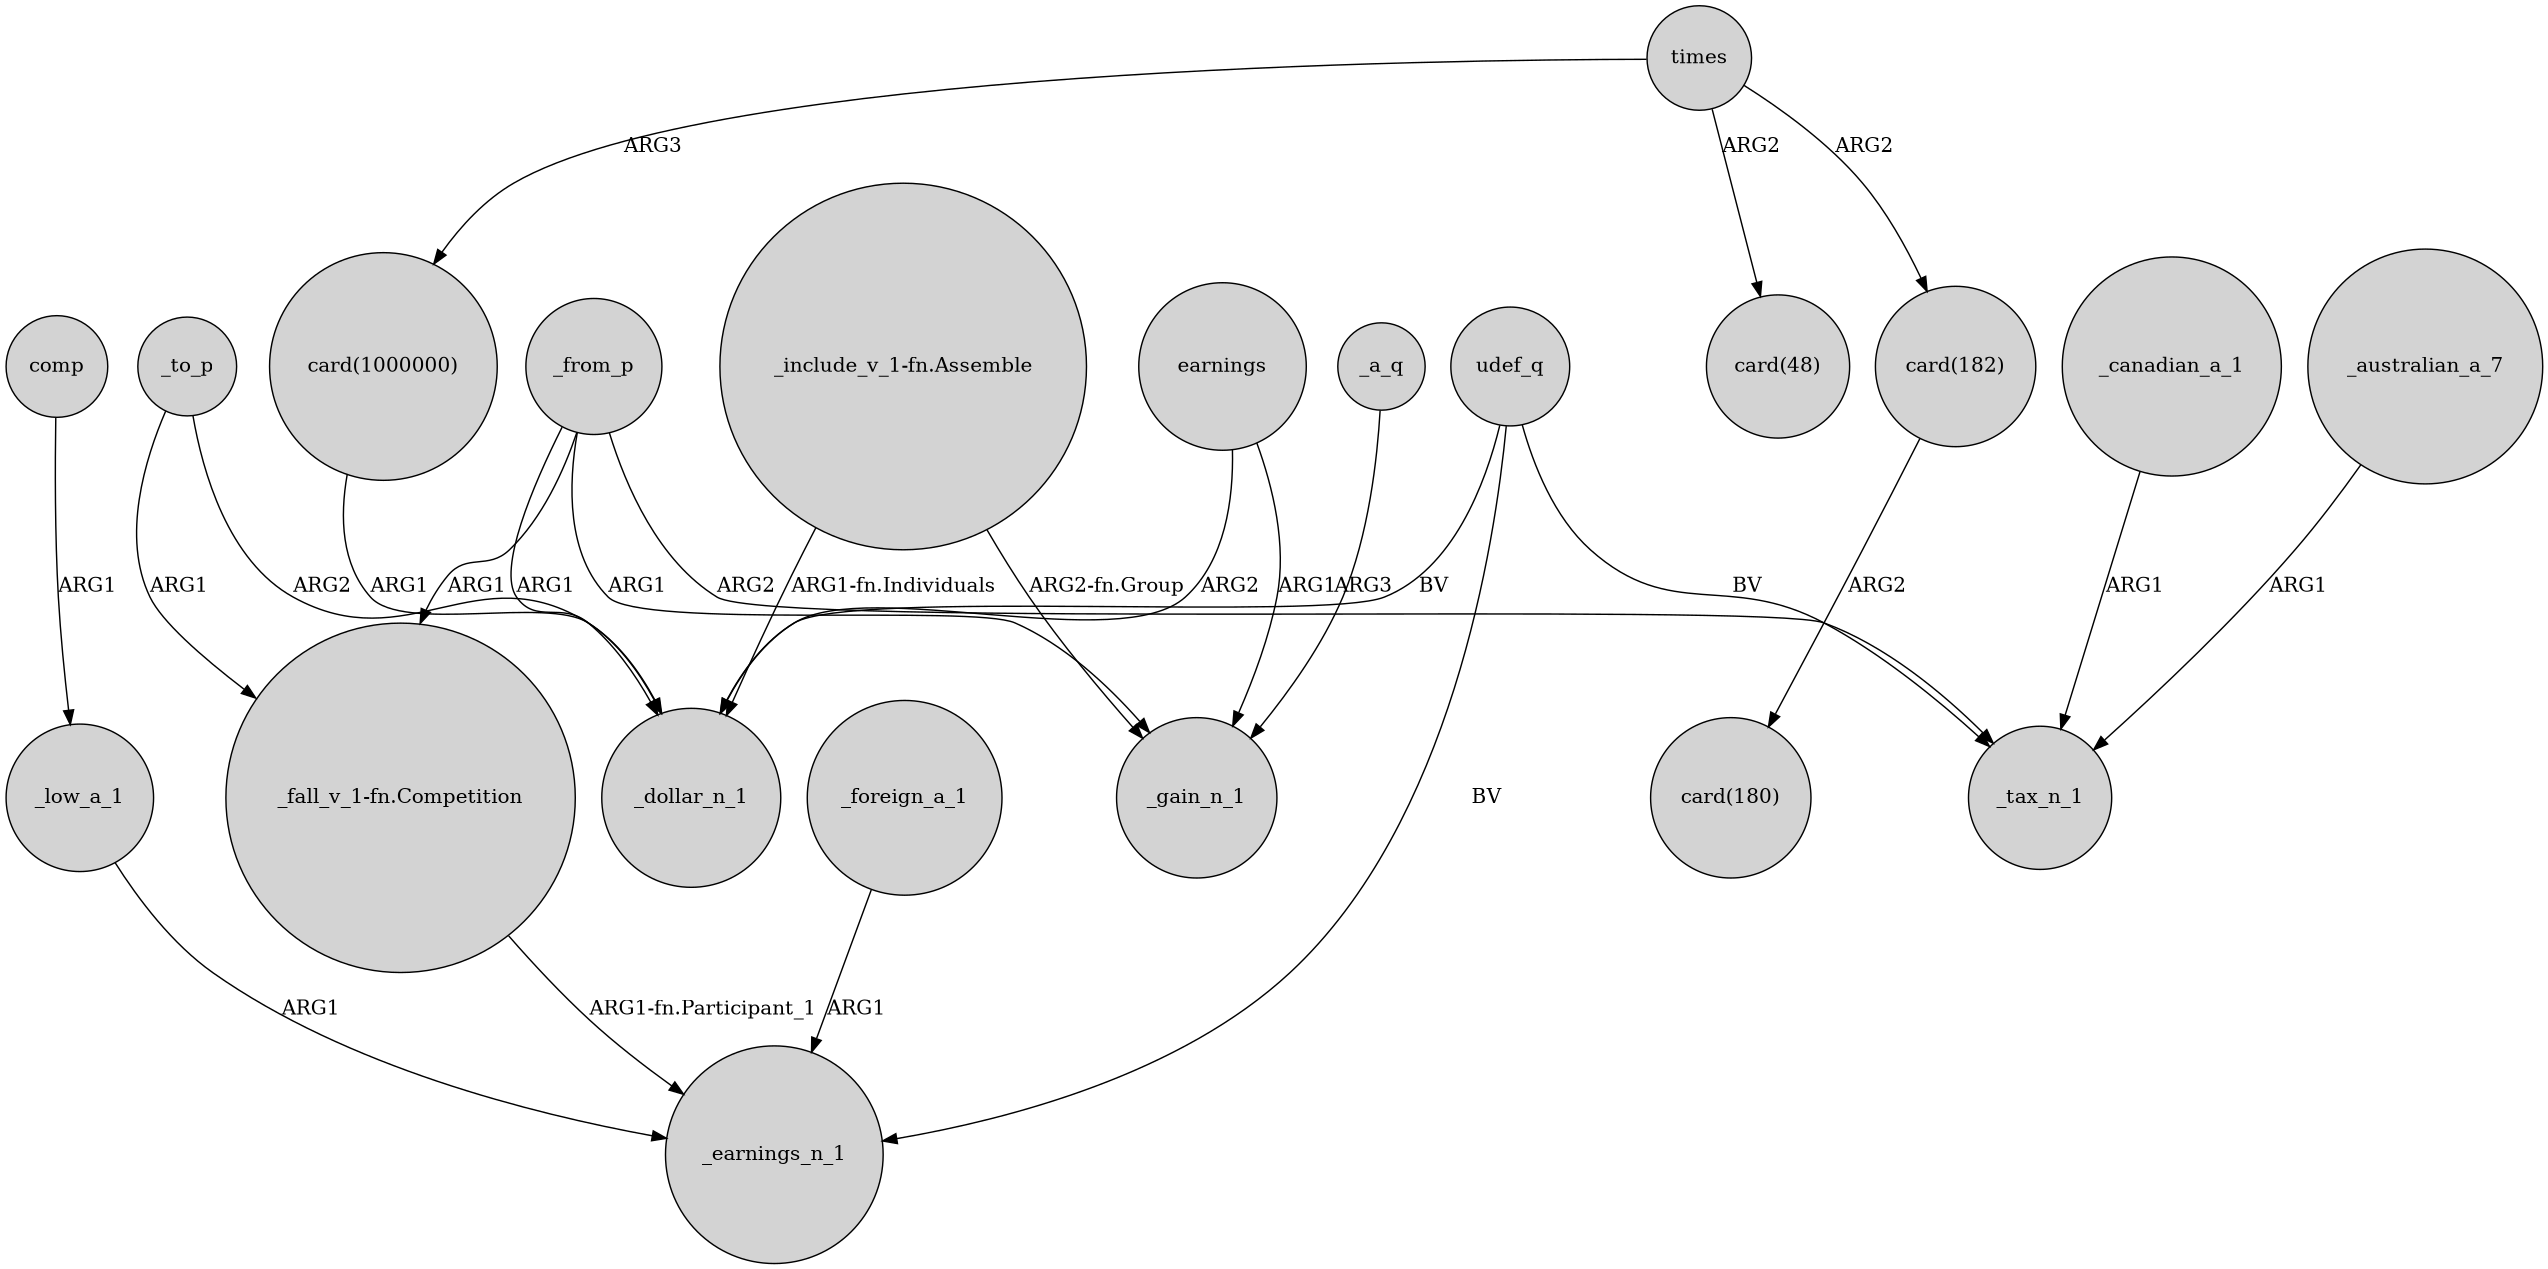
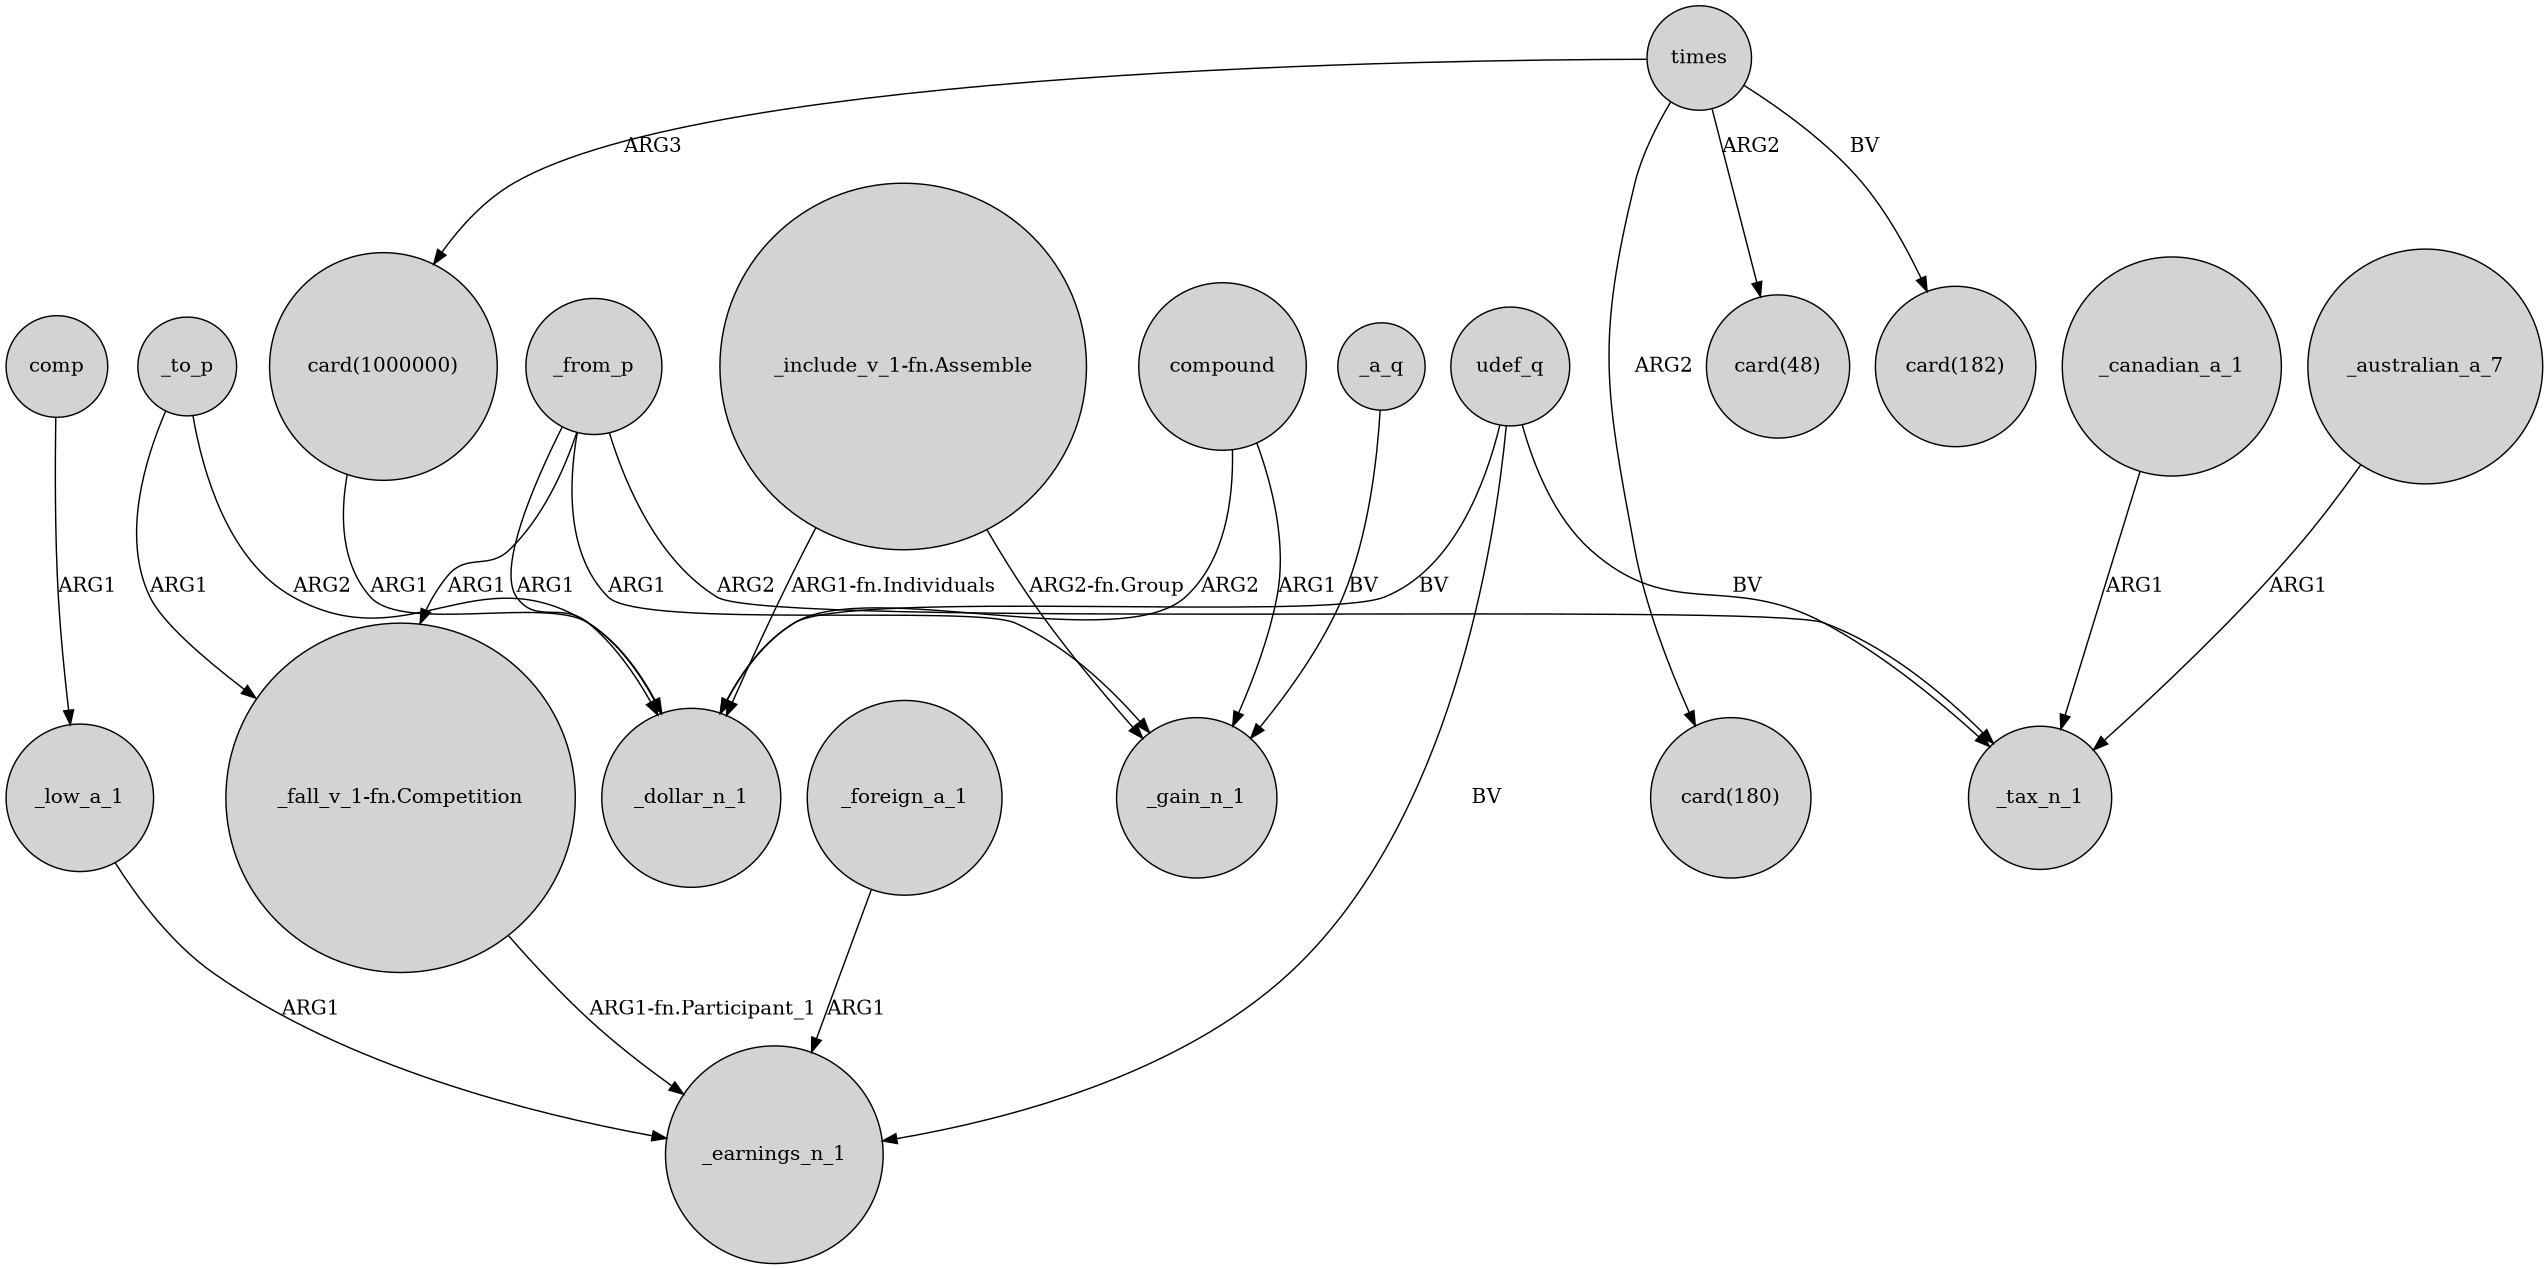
(1865, 147) -> (1865, 147)
(1223, 366) -> (1223, 366)
(1849, 577) -> (1612, 408)
(1364, 586) -> (1364, 586)
